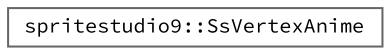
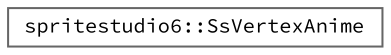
(195, 27) -> (195, 27)
